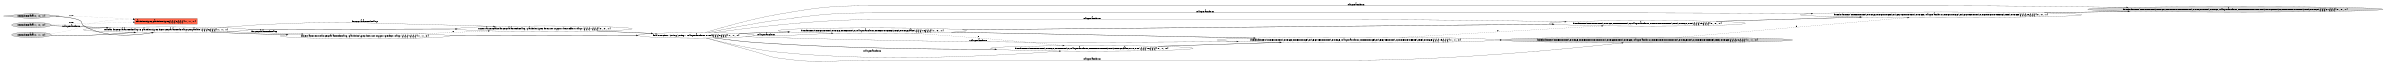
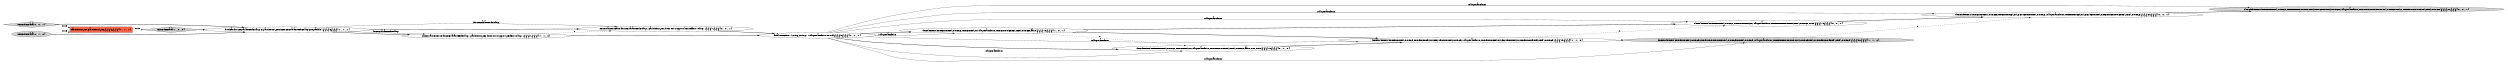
(86, 24) -> (137, 30)
(31, 25) -> (171, 30)
(71, 26) -> (65, 31)
